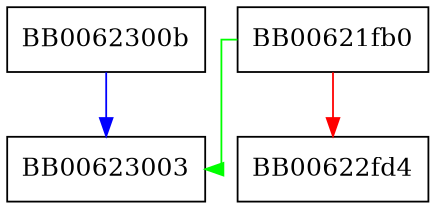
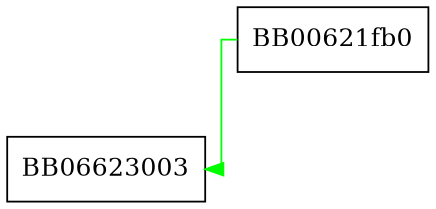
(106, 40) -> none
(106, 169) -> (106, 169)
(333, 169) -> none
